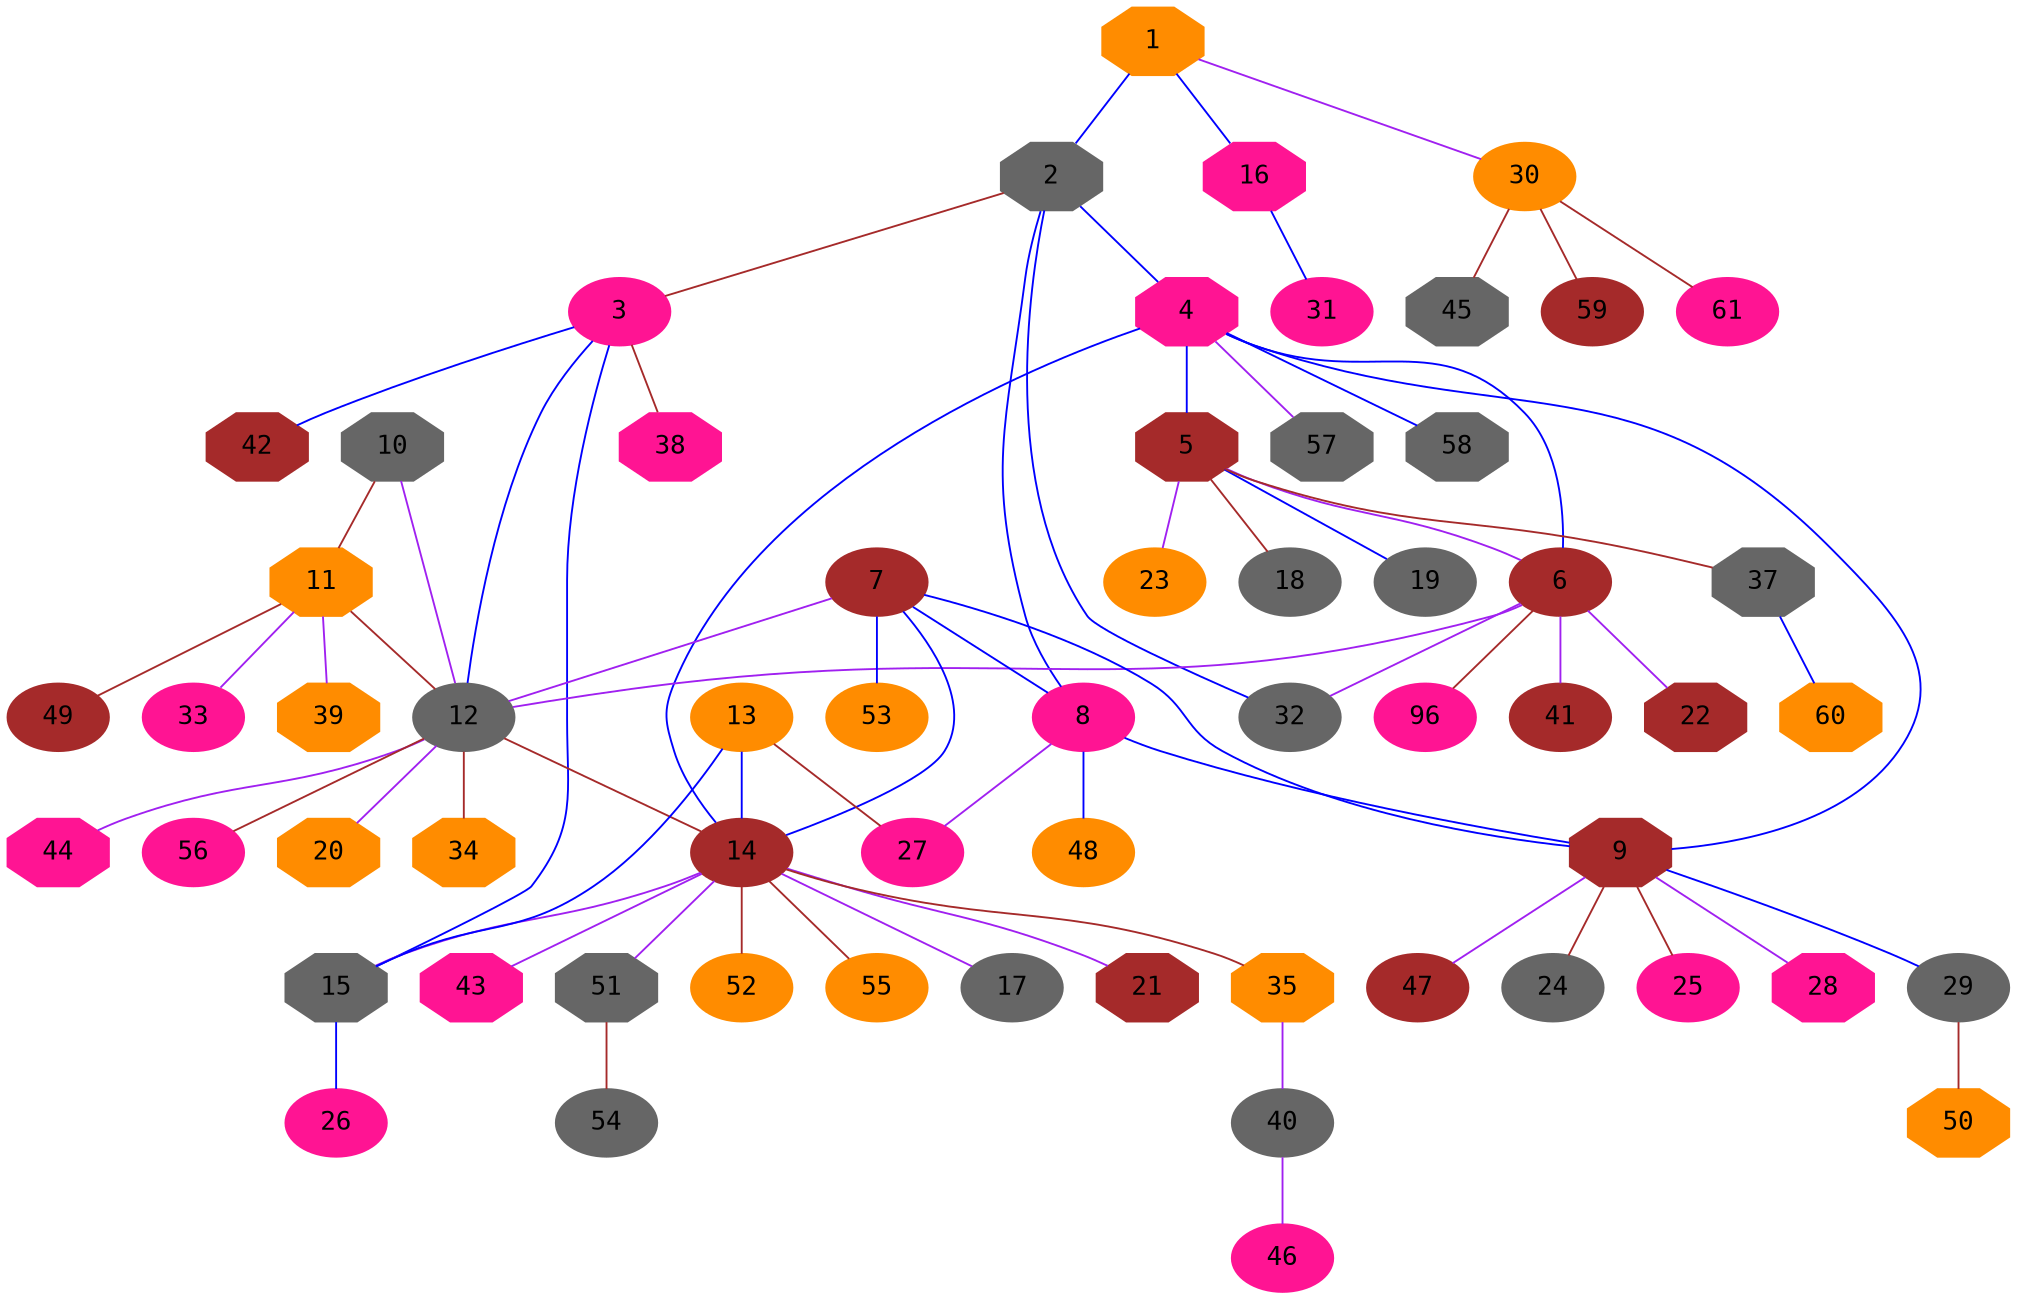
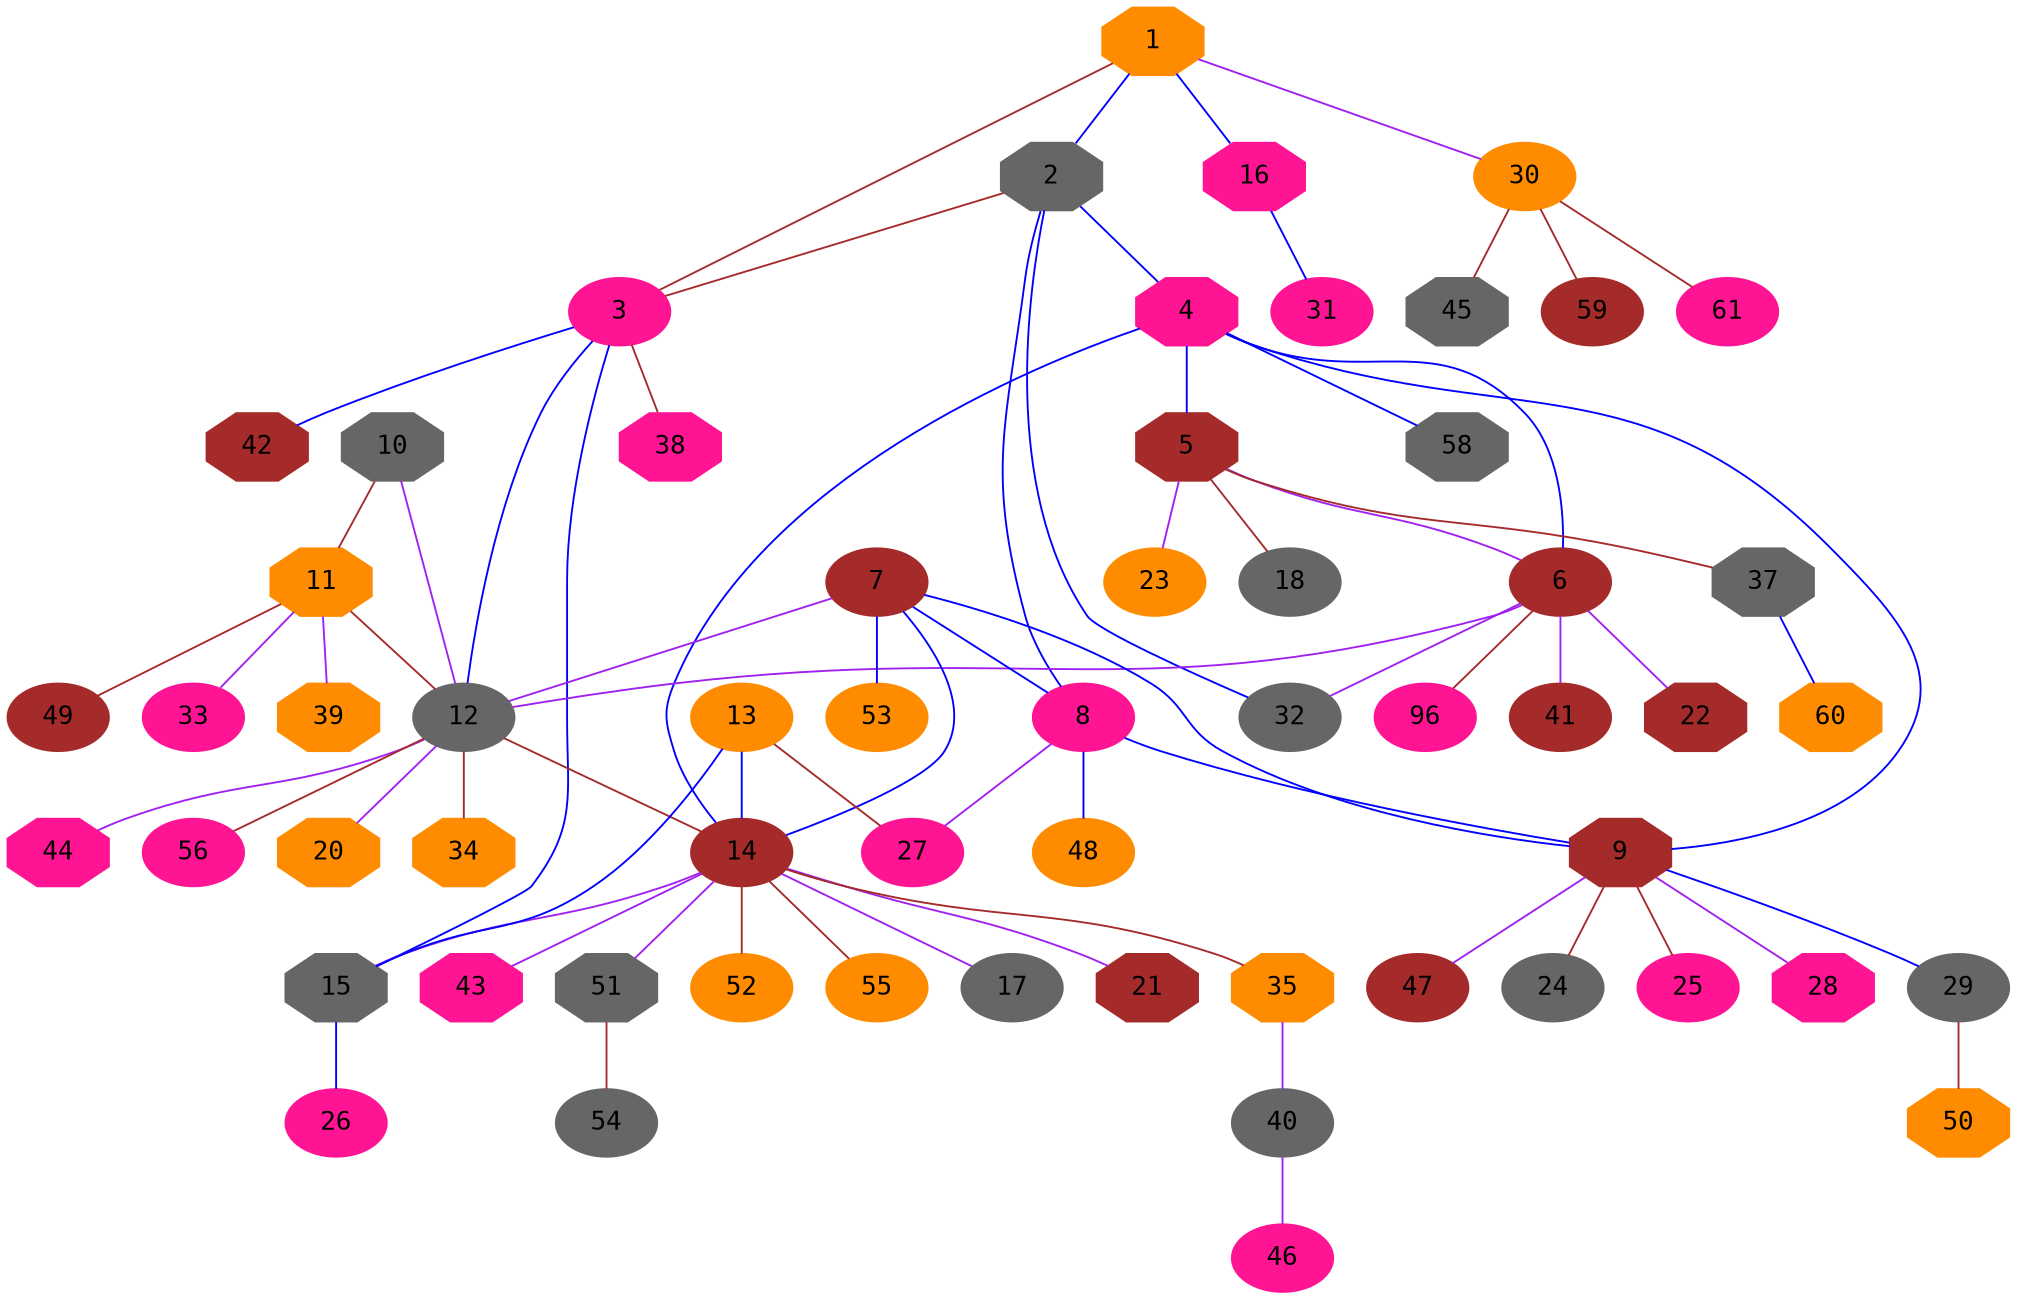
none -> (886, 177)
(1322, 447) -> none
(1425, 582) -> none
